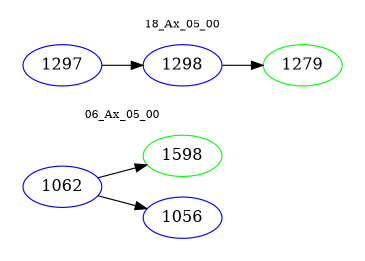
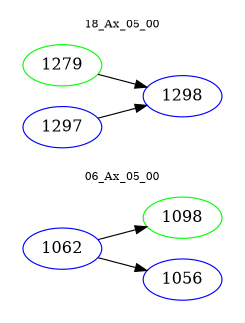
(237, 65) -> (117, 79)
(183, 156) -> (183, 218)
